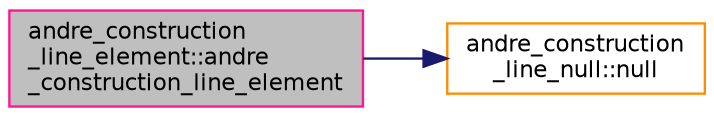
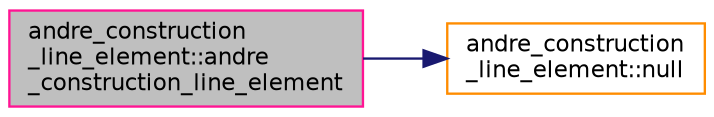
(576, 59) -> (576, 59)
